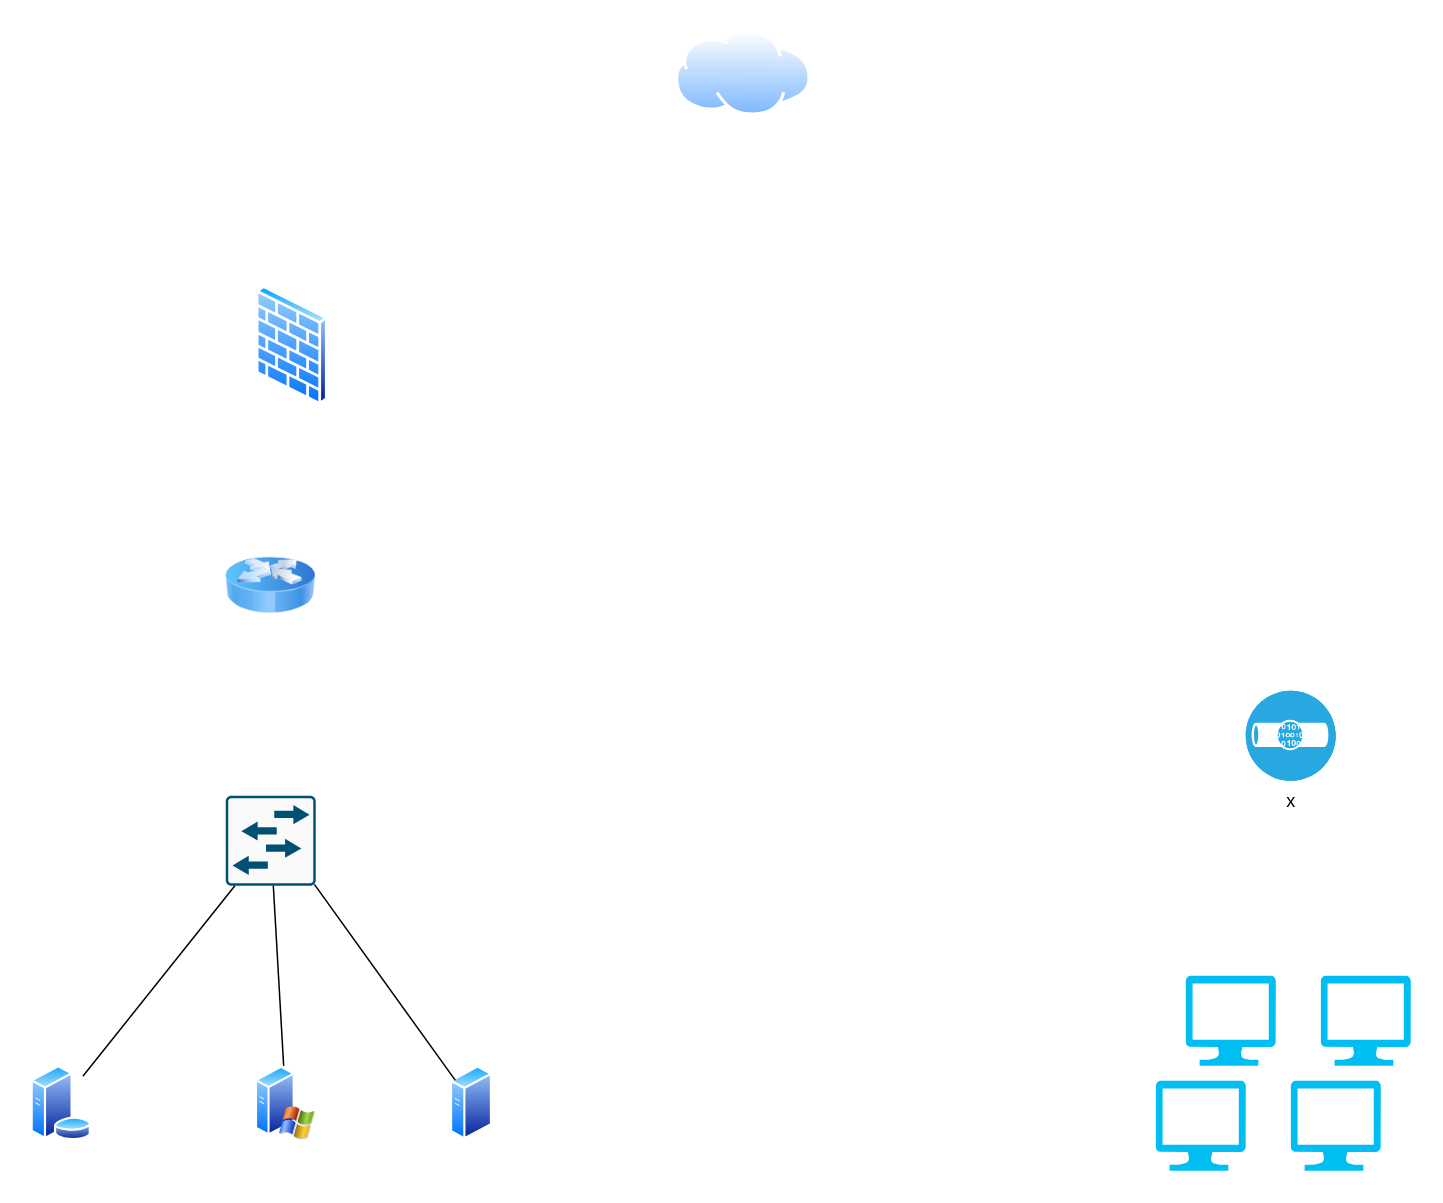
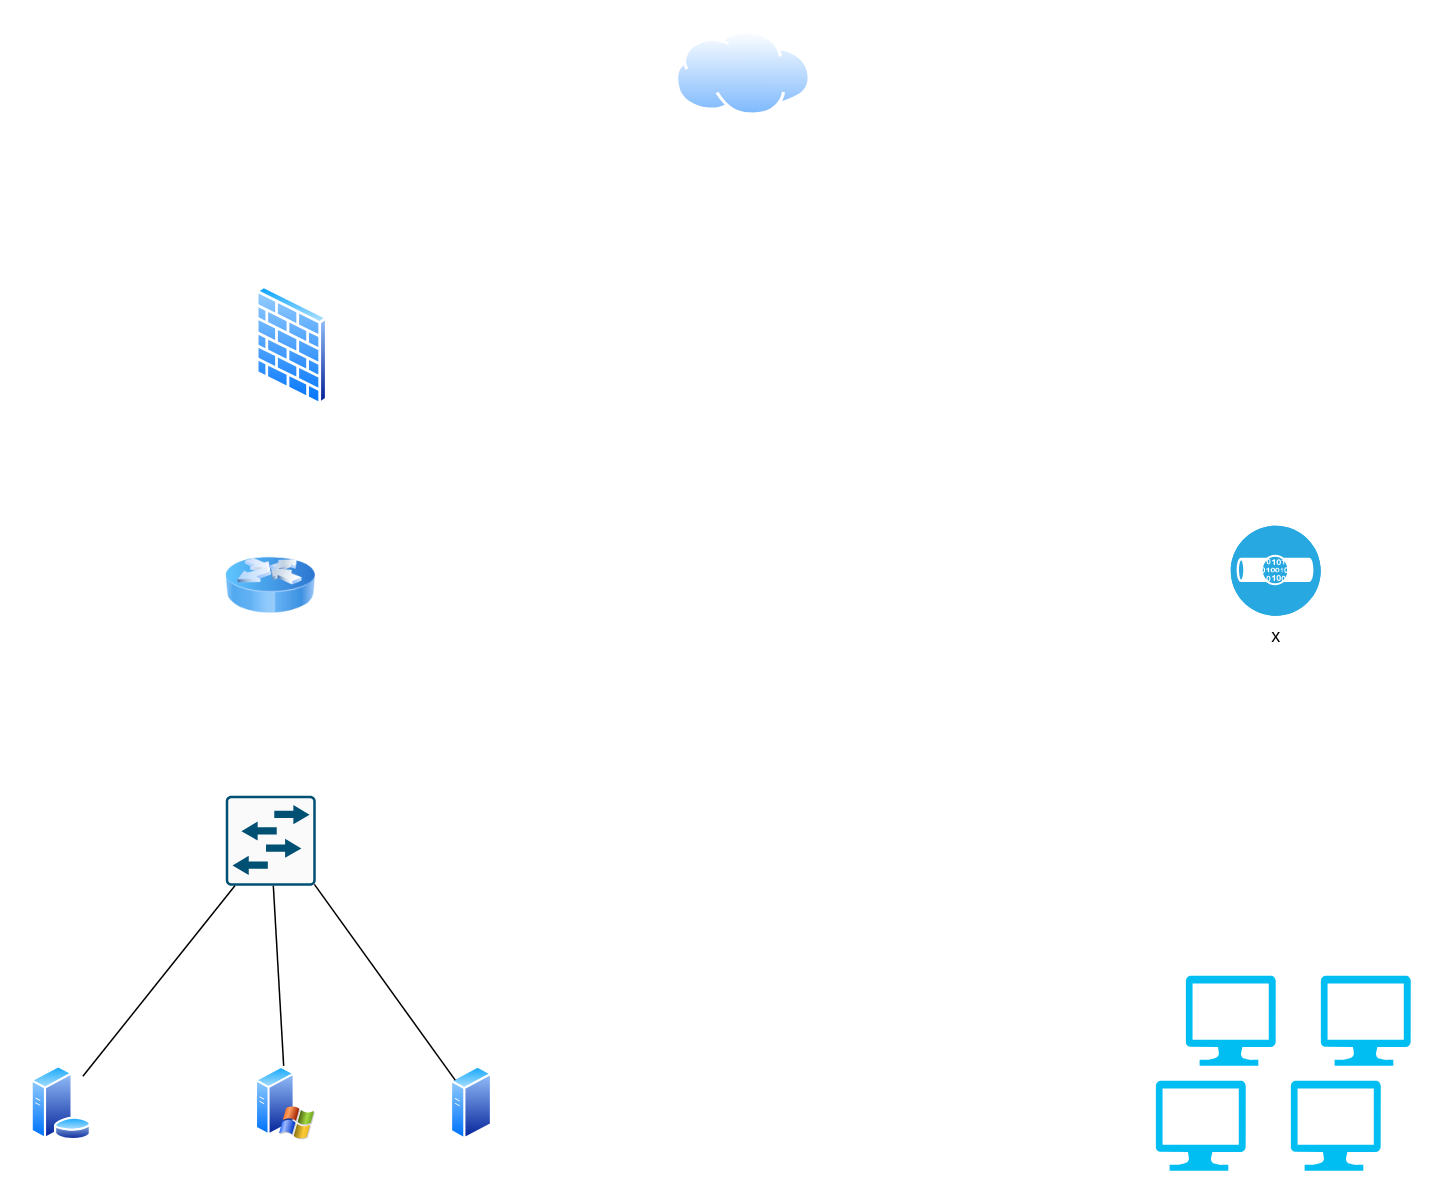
(1291, 736) -> (1276, 571)
